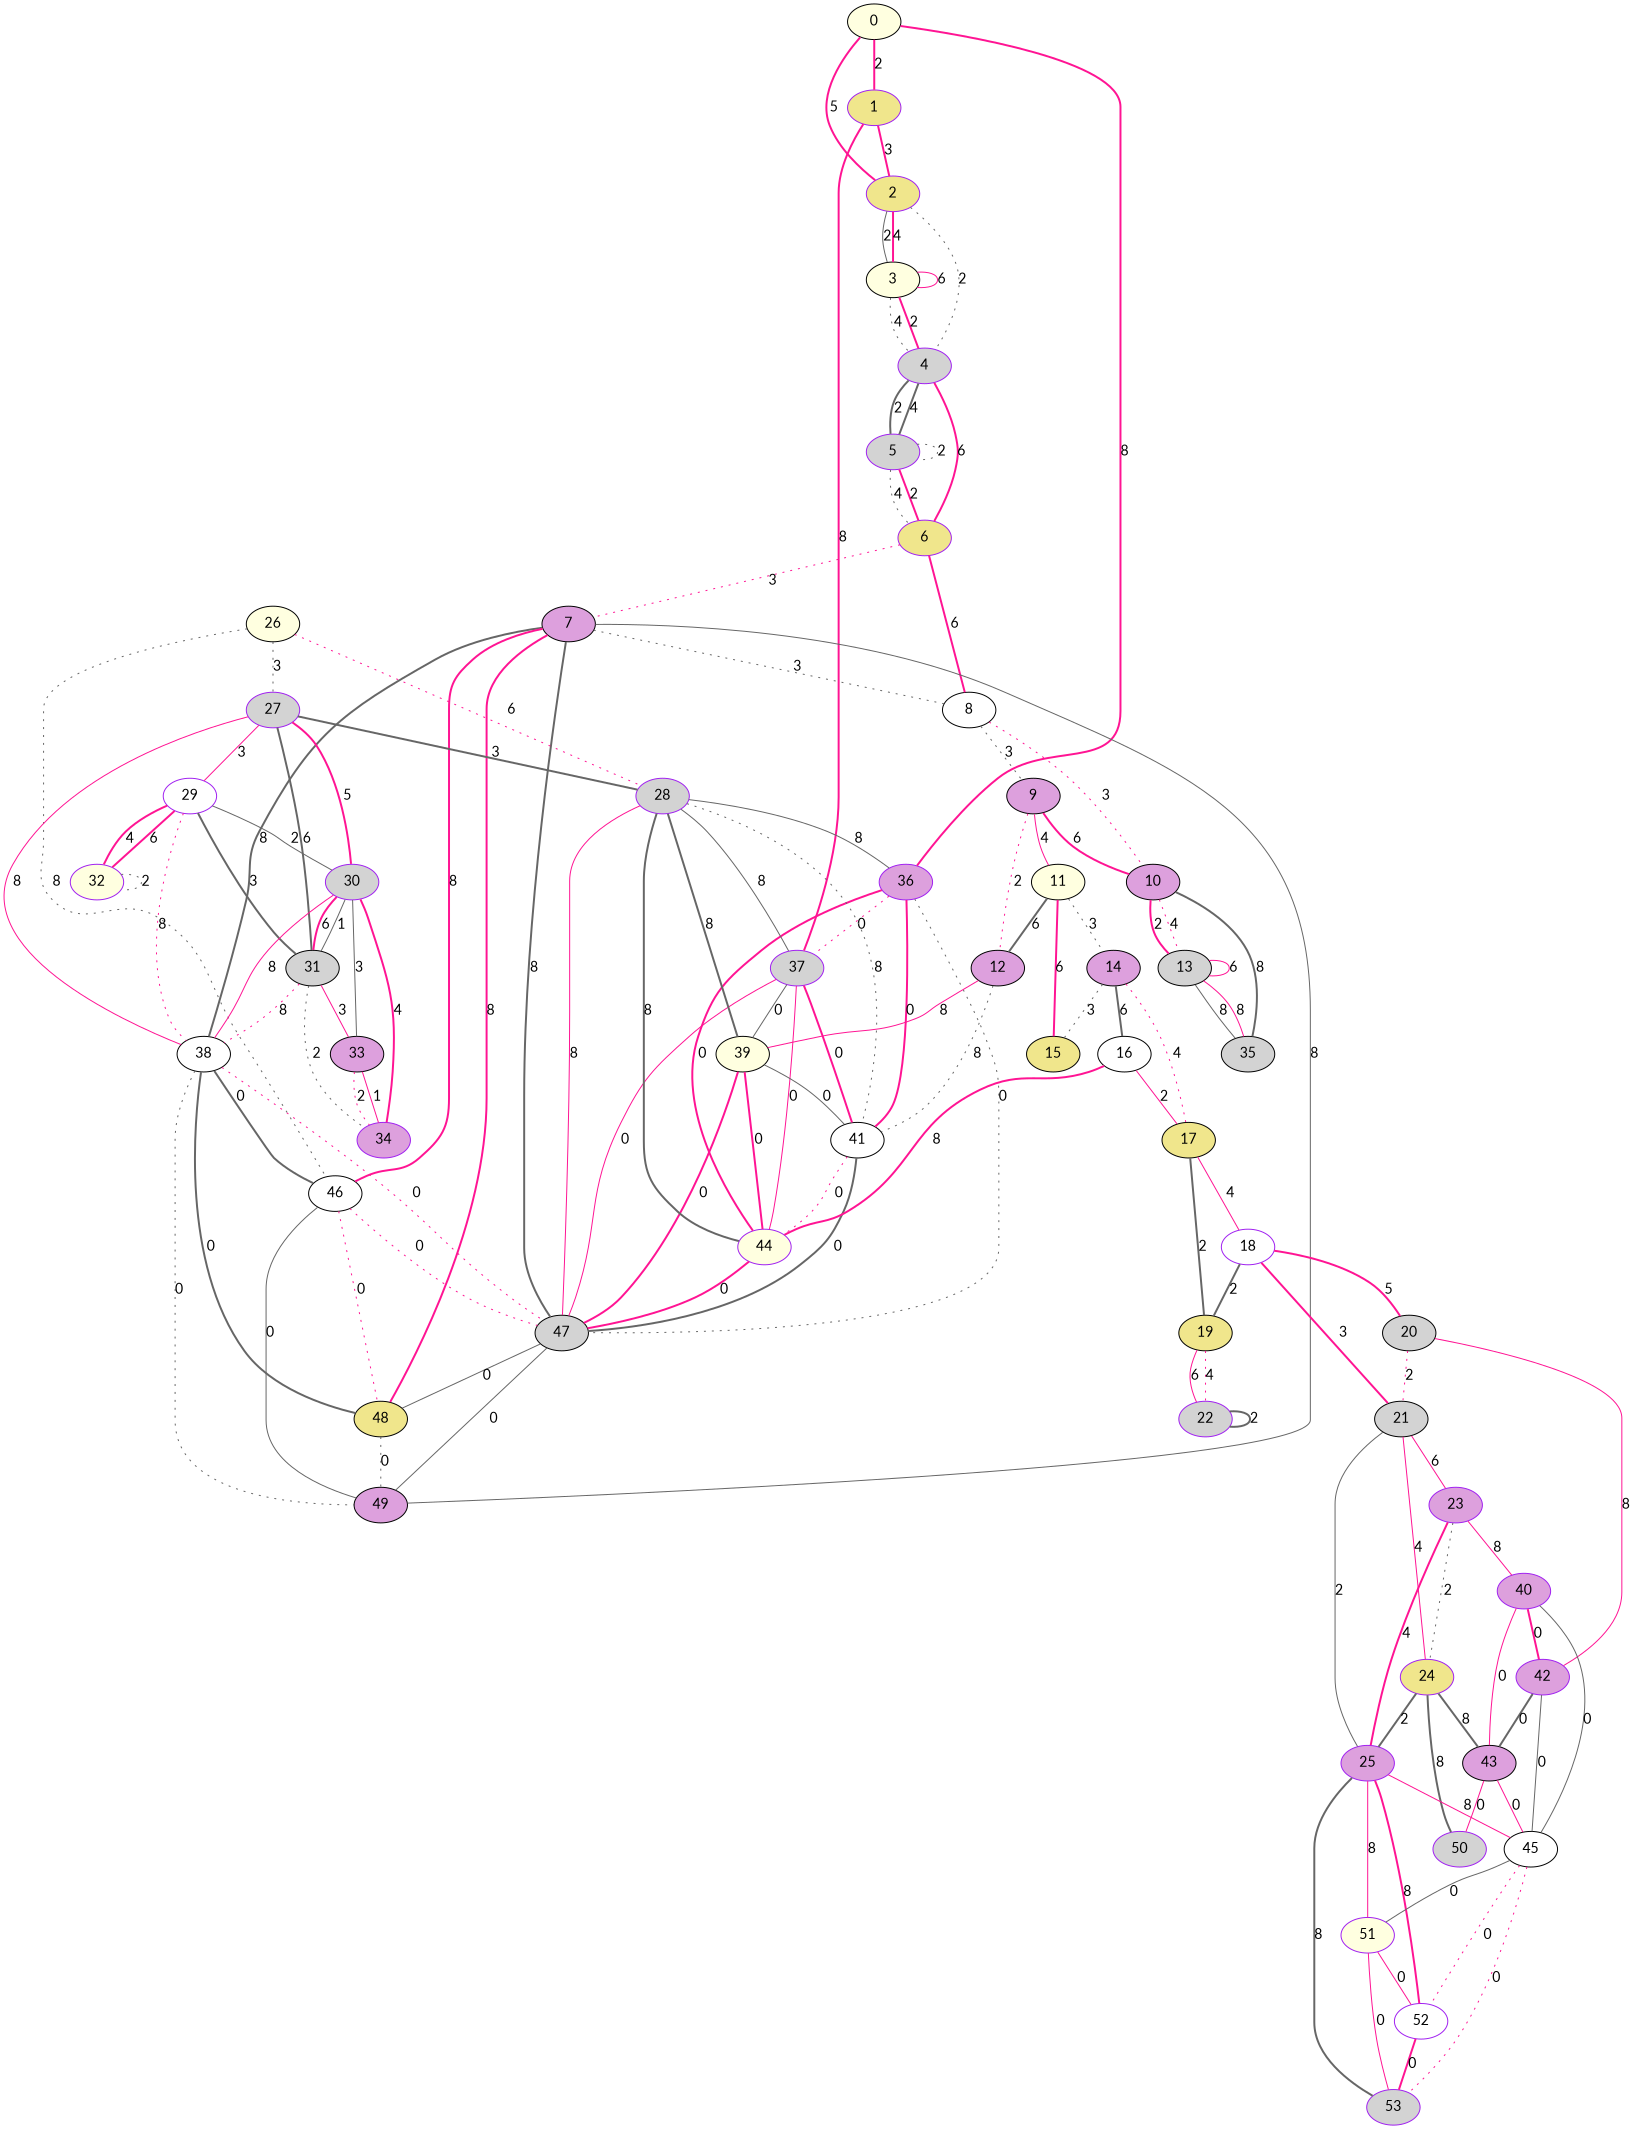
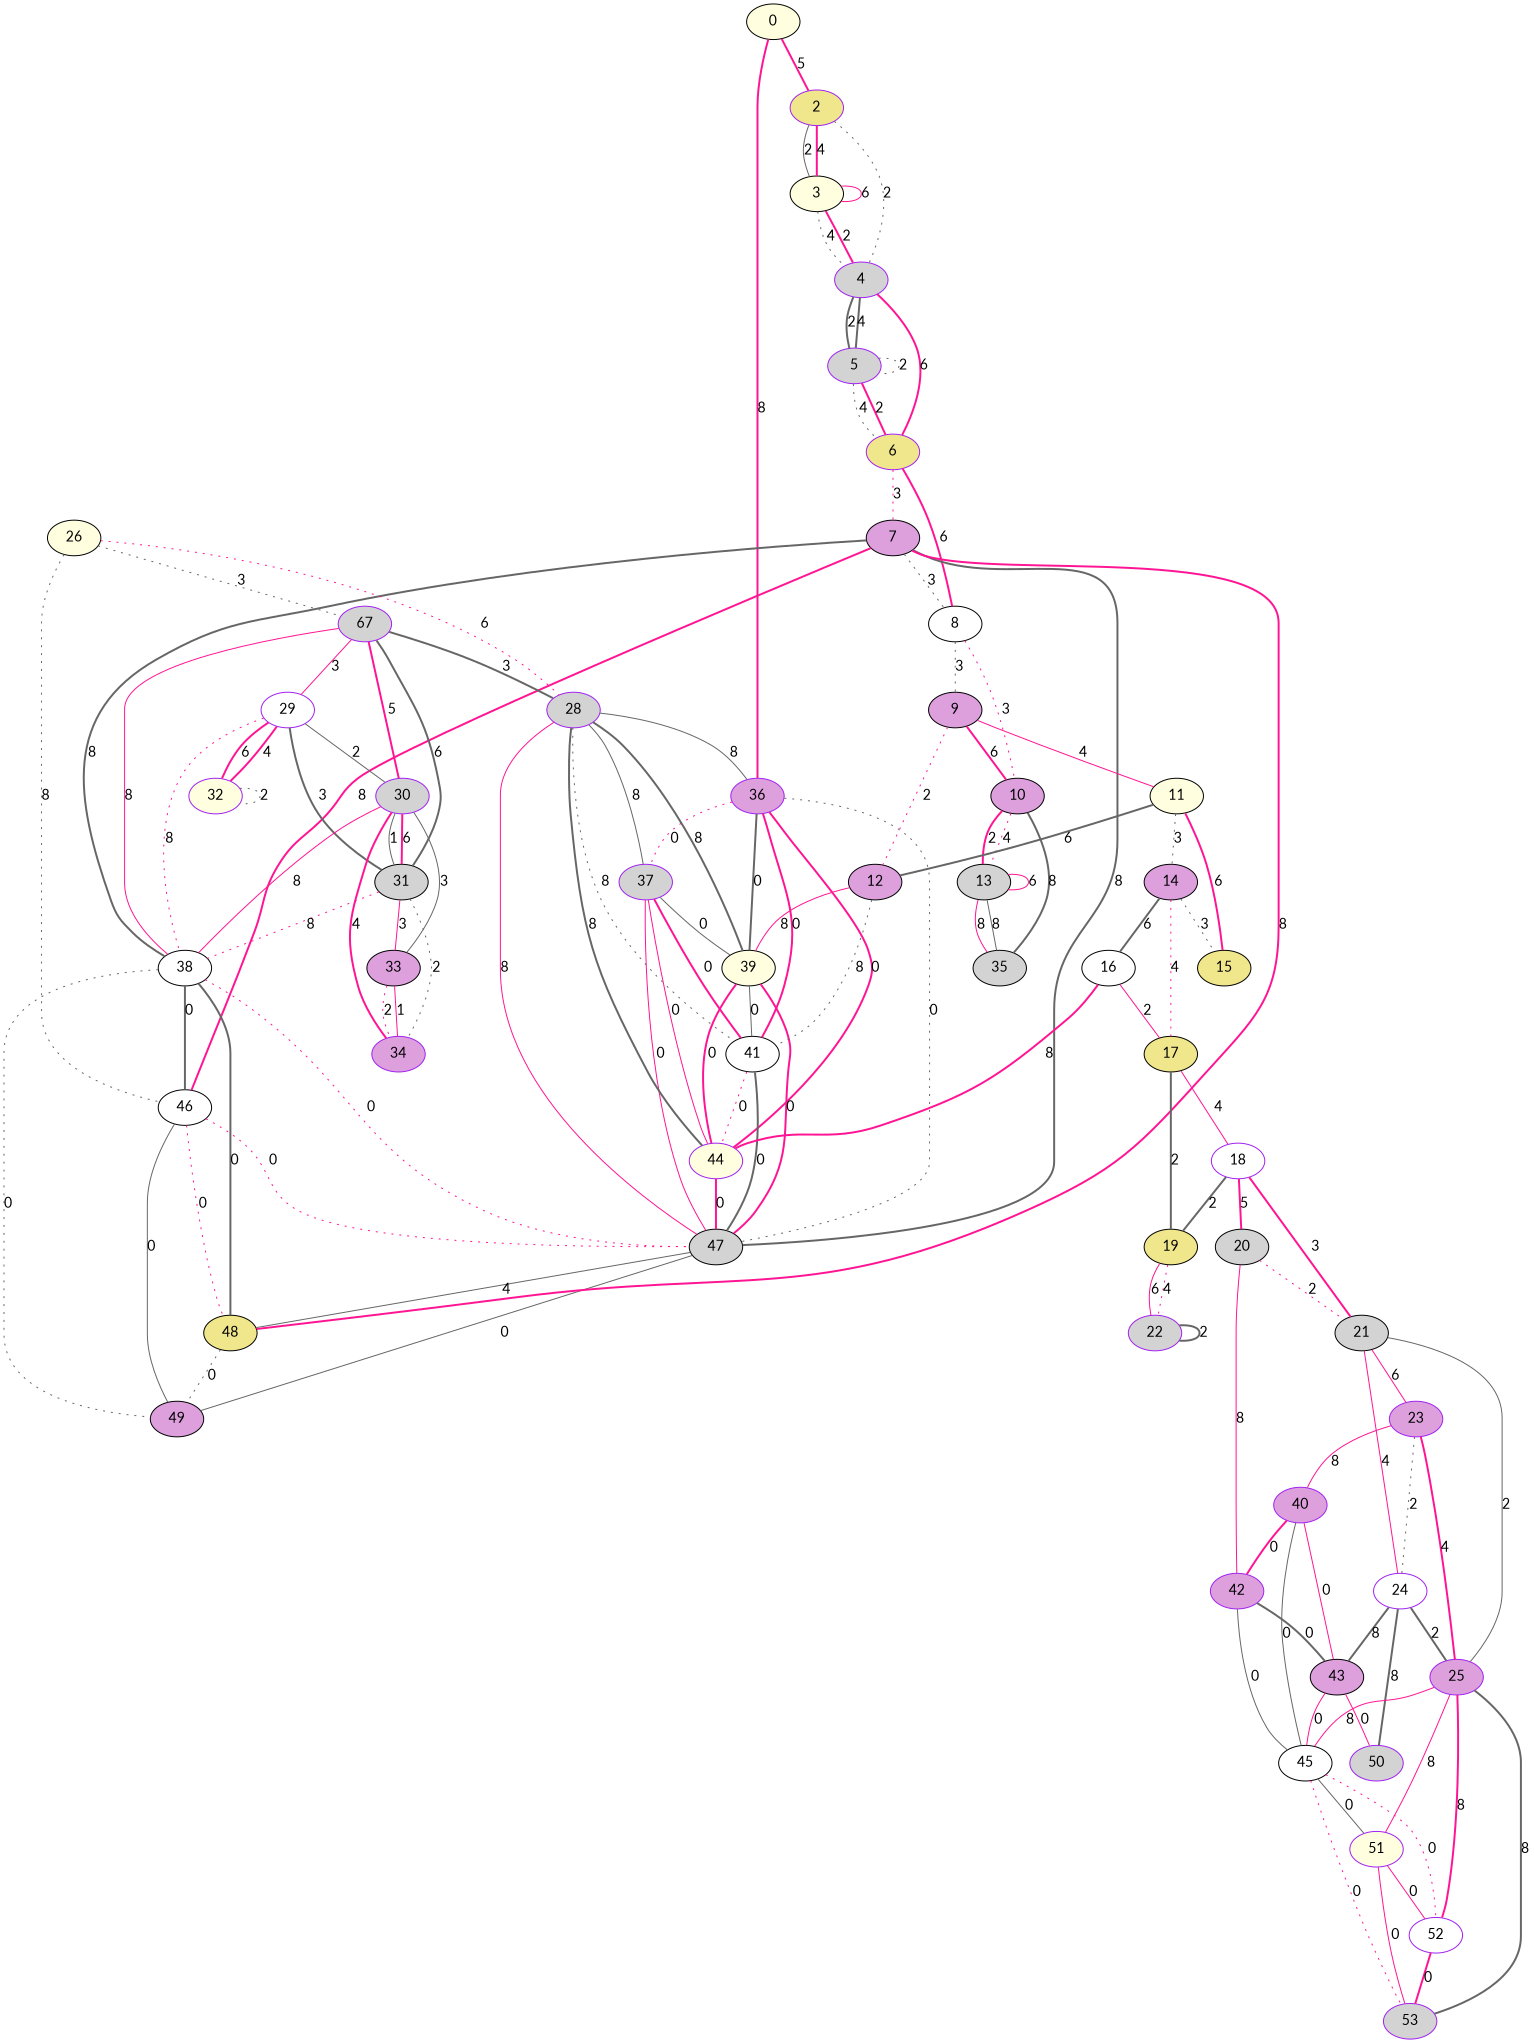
(874, 108) -> none
(273, 710) -> (365, 624)
none -> (753, 882)
(1310, 1223) -> none
(487, 1376) -> (507, 1290)
(1427, 1677) -> (1400, 1591)
